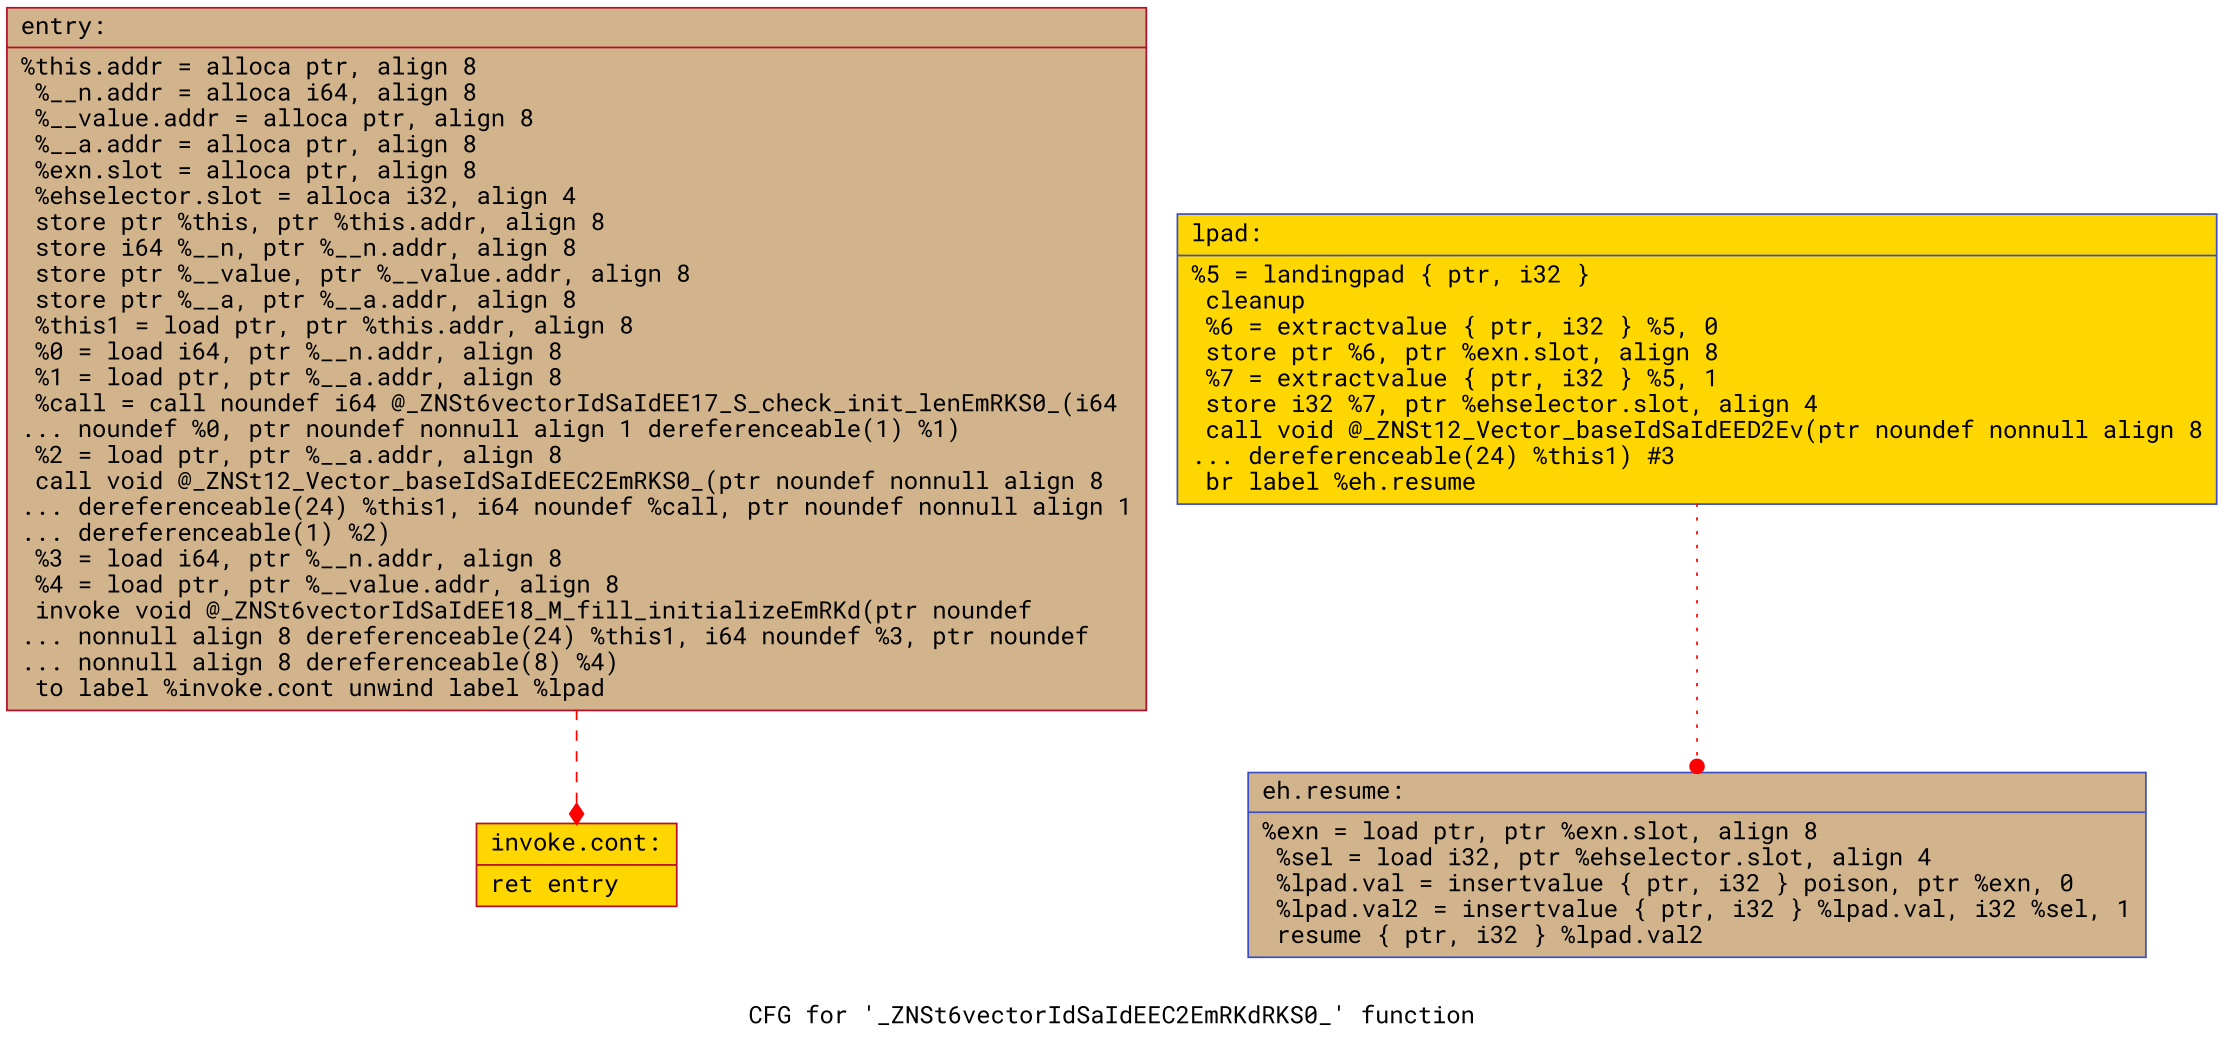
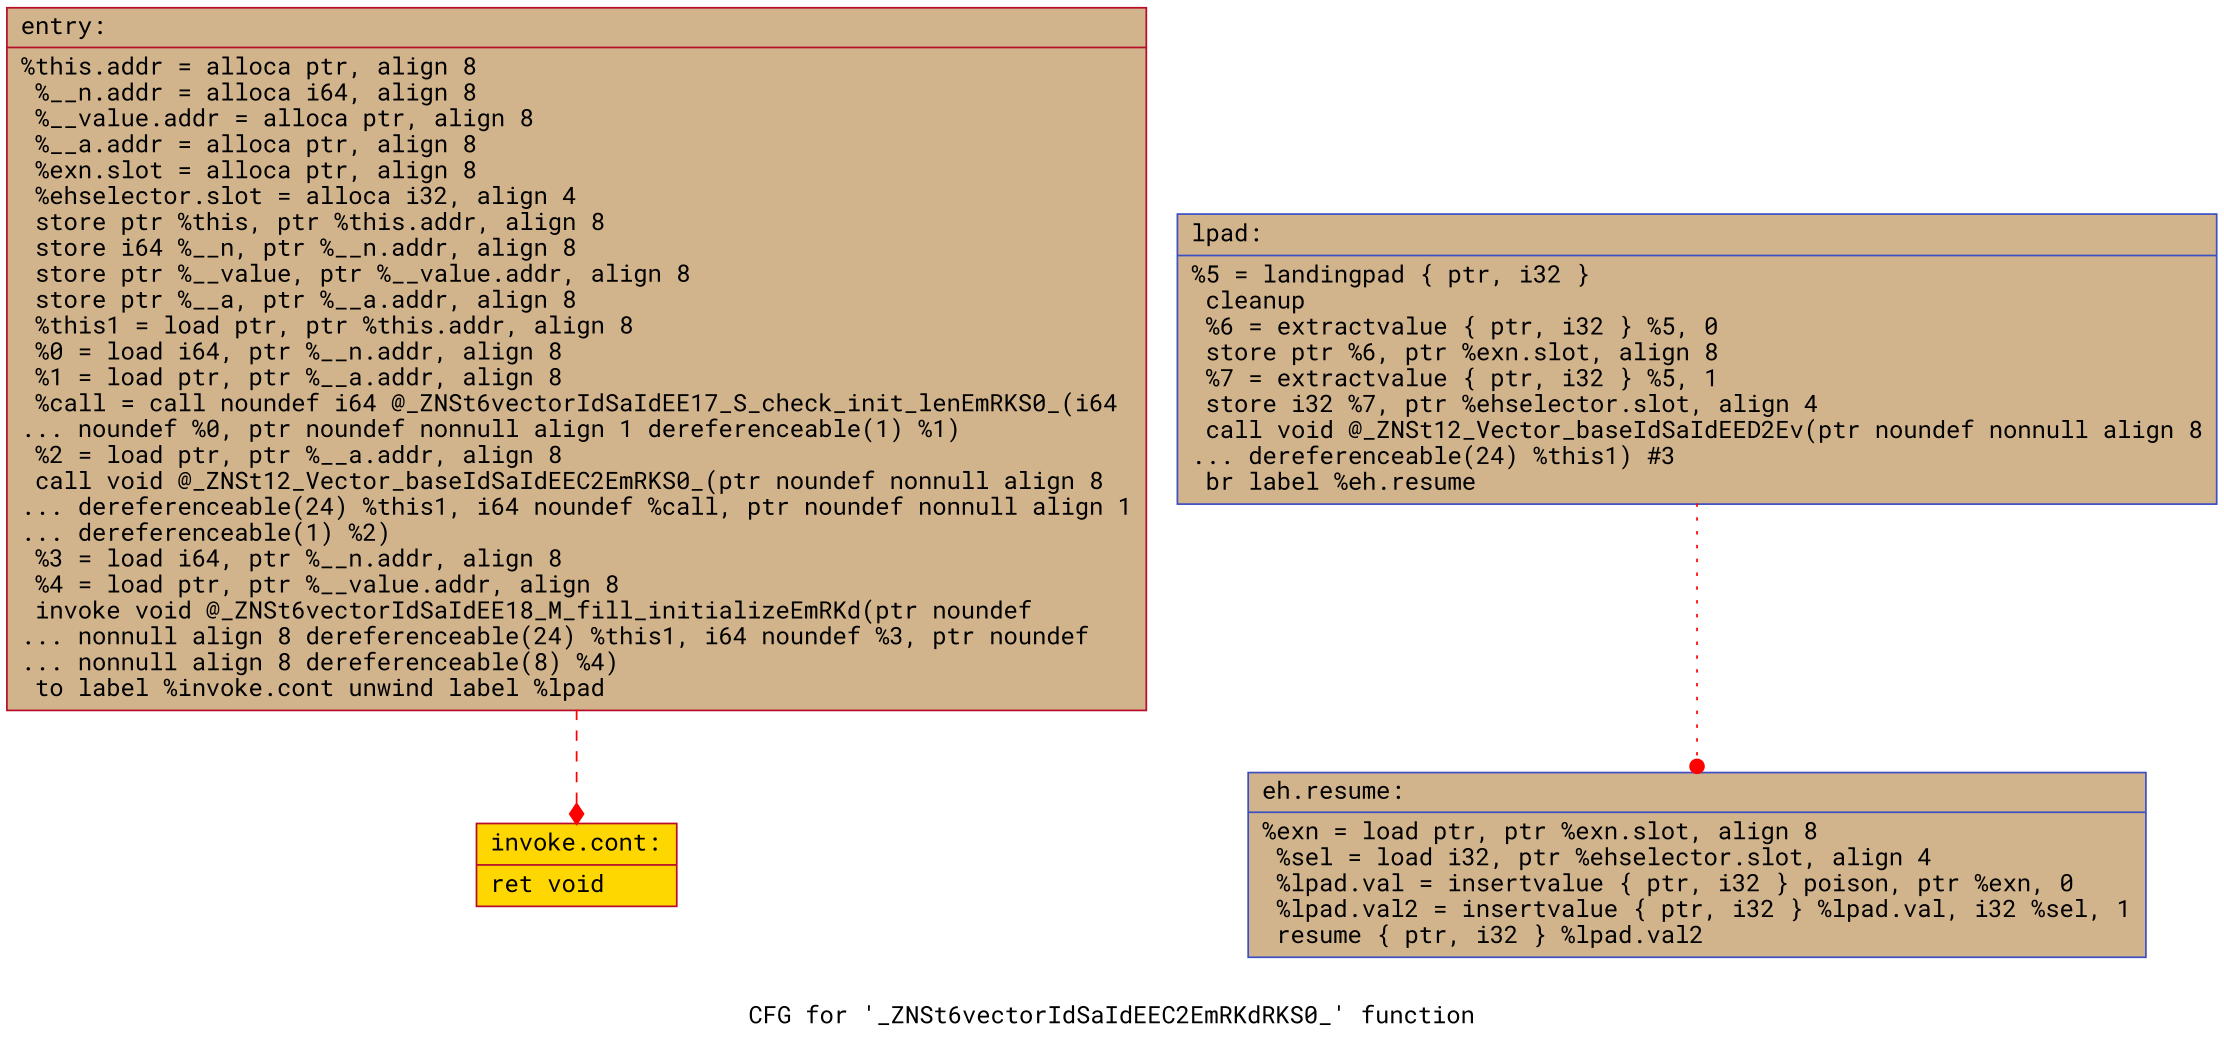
(1697, 359) -> (1697, 359)
(555, 885) -> (548, 885)
